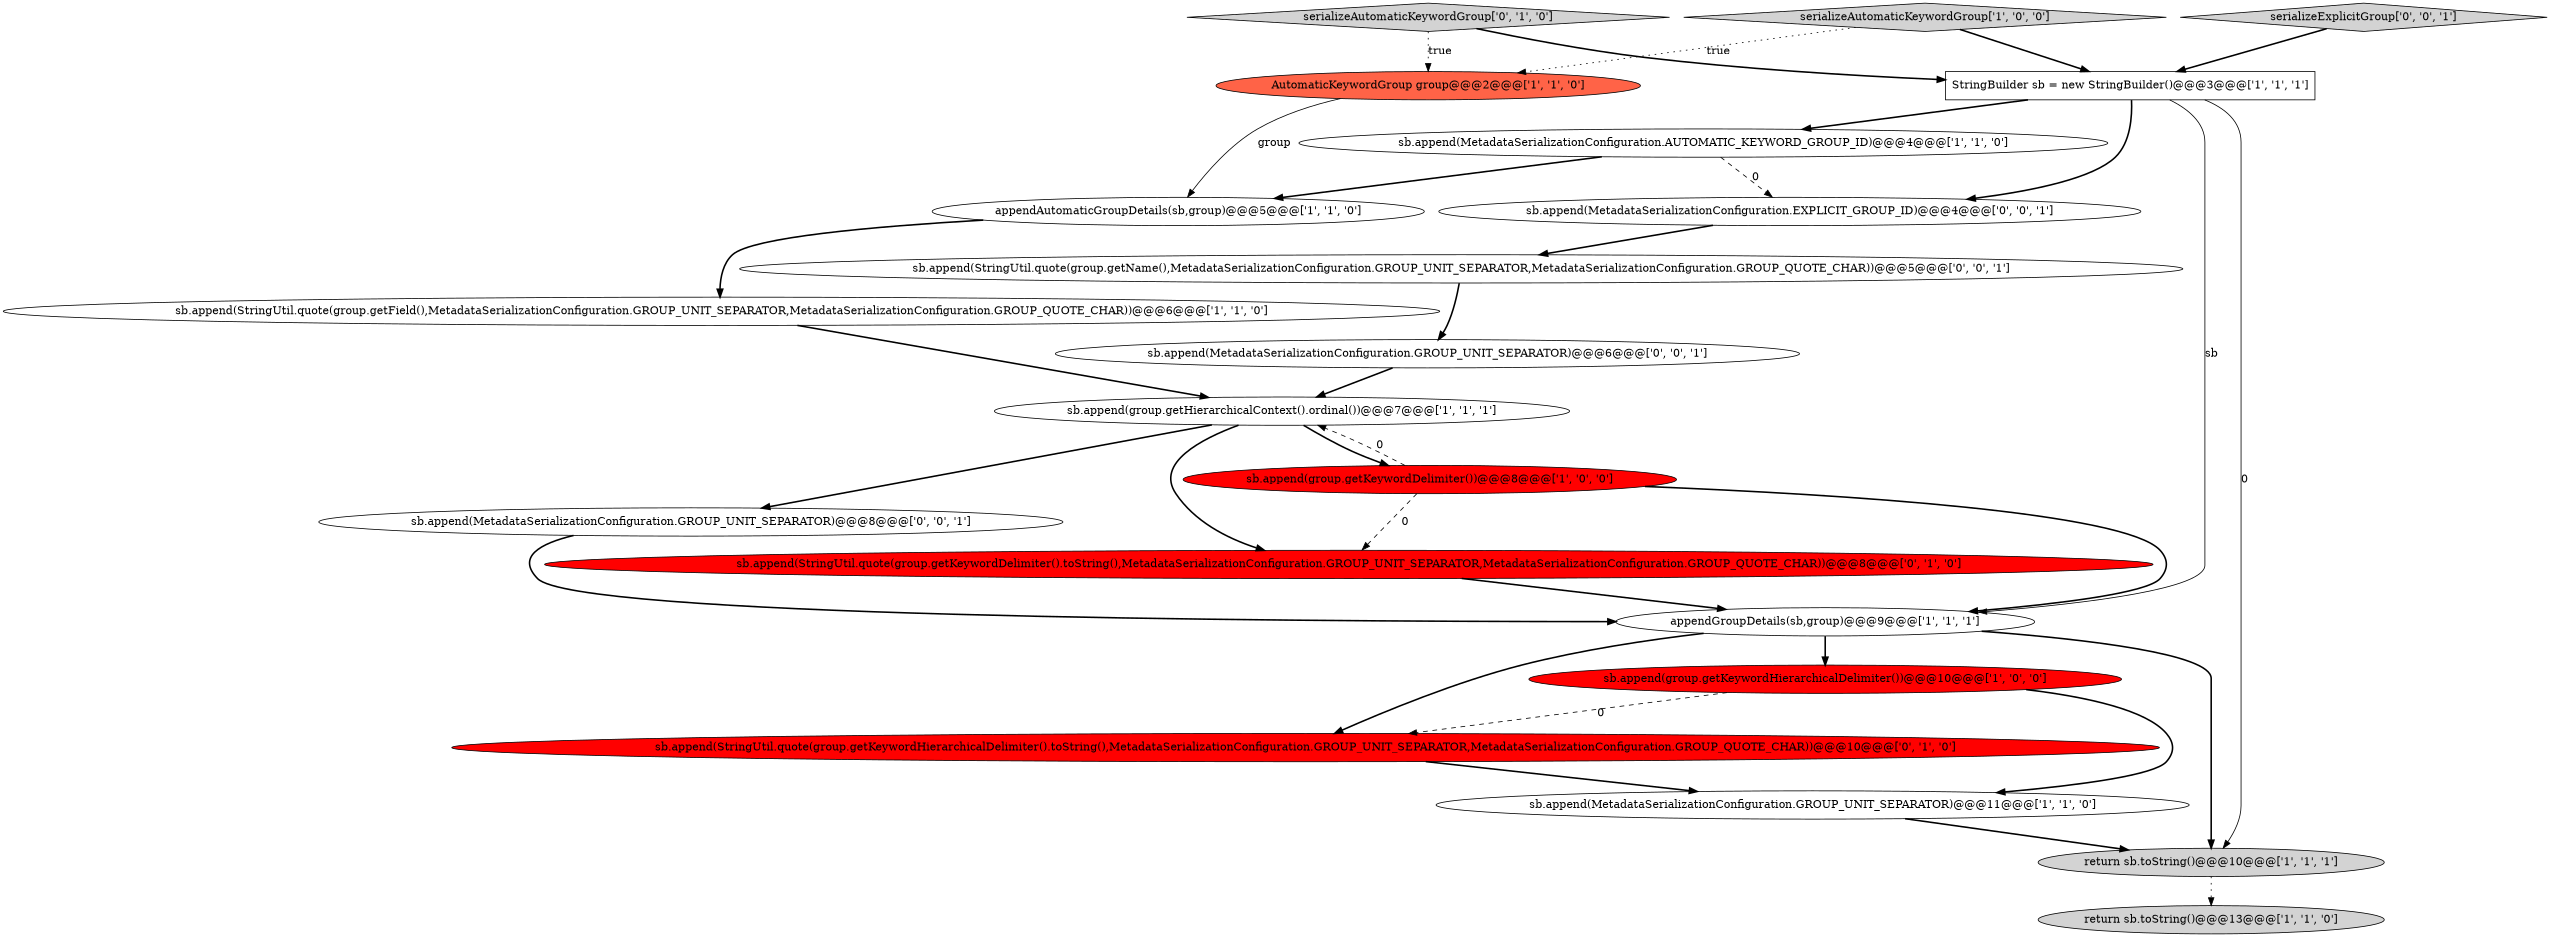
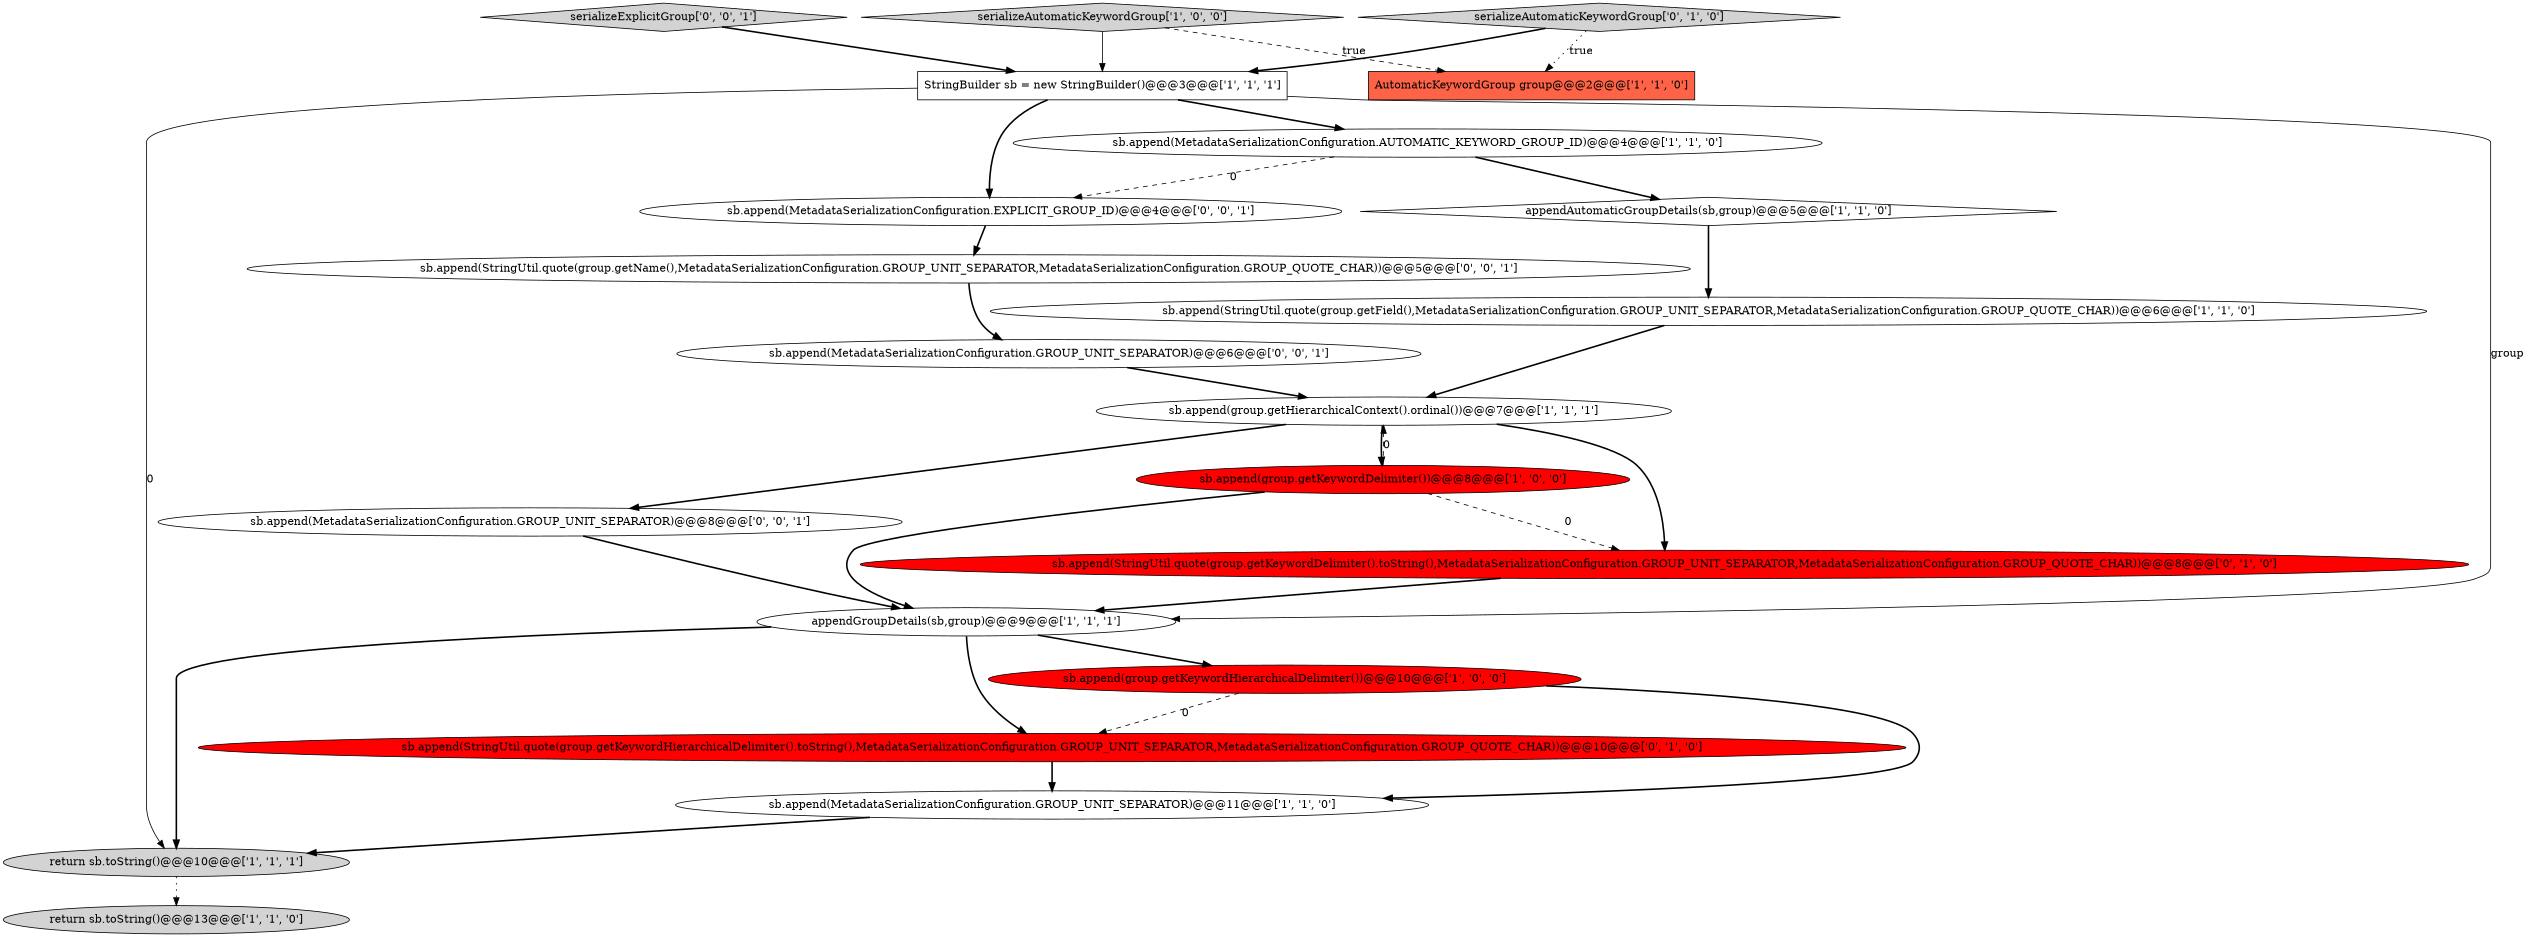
(2021, 49) -> (1102, 48)
(1691, 50) -> (1301, 49)
(1428, 86) -> (1532, 86)
(1257, 129) -> none
(1178, 211) -> (1708, 211)
(2212, 354) -> (2508, 354)
